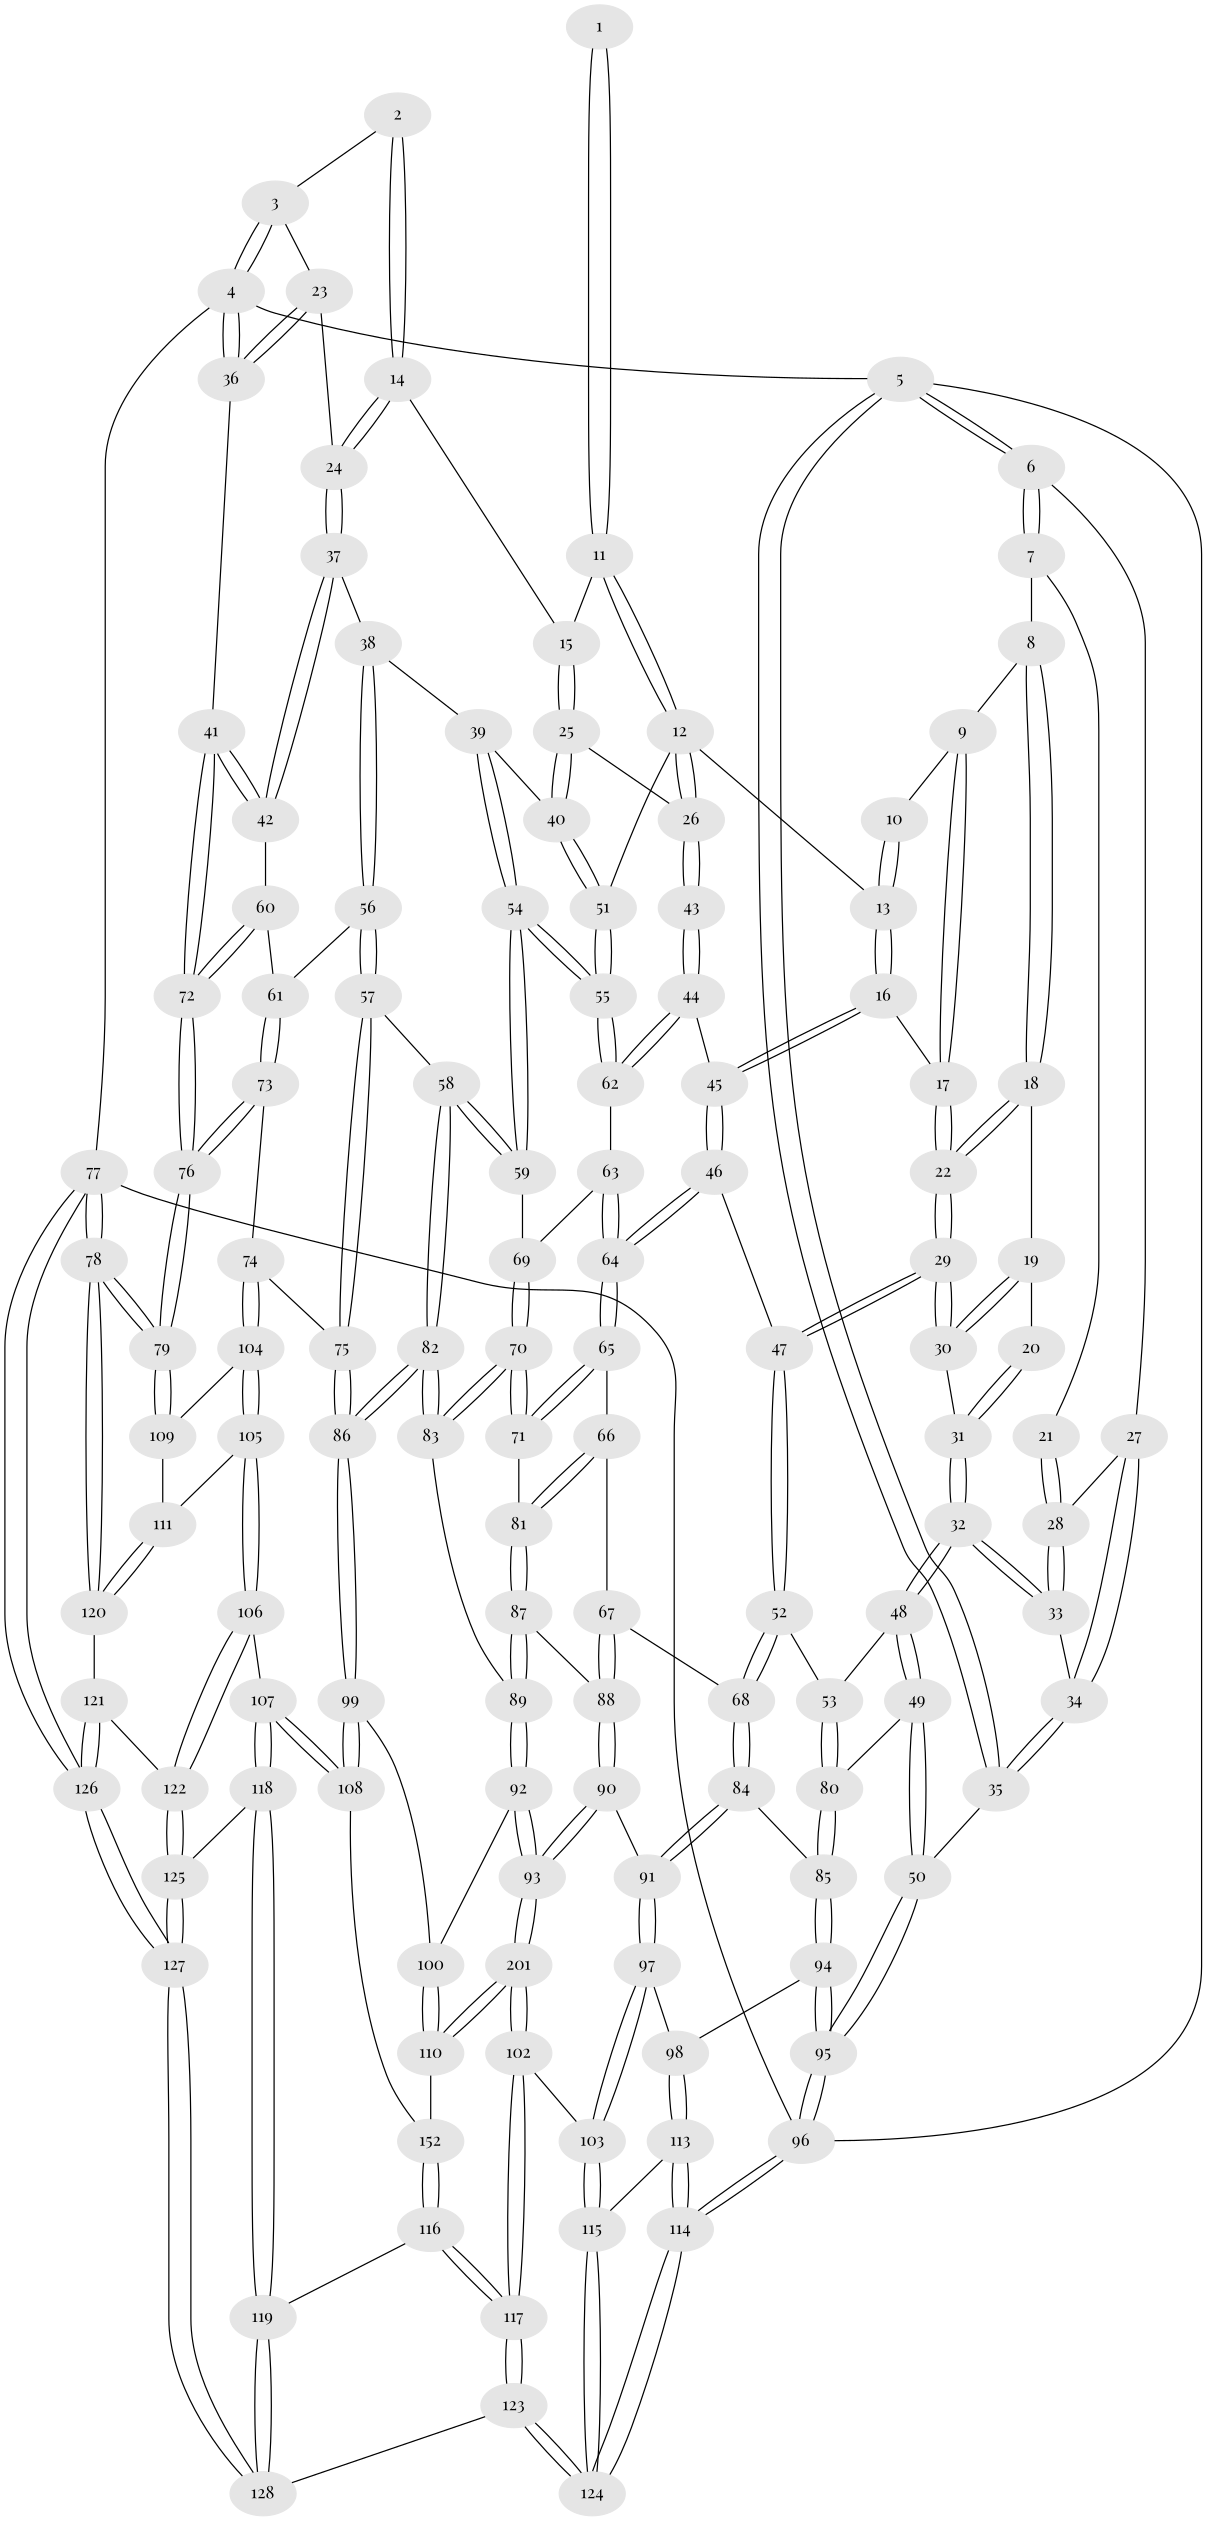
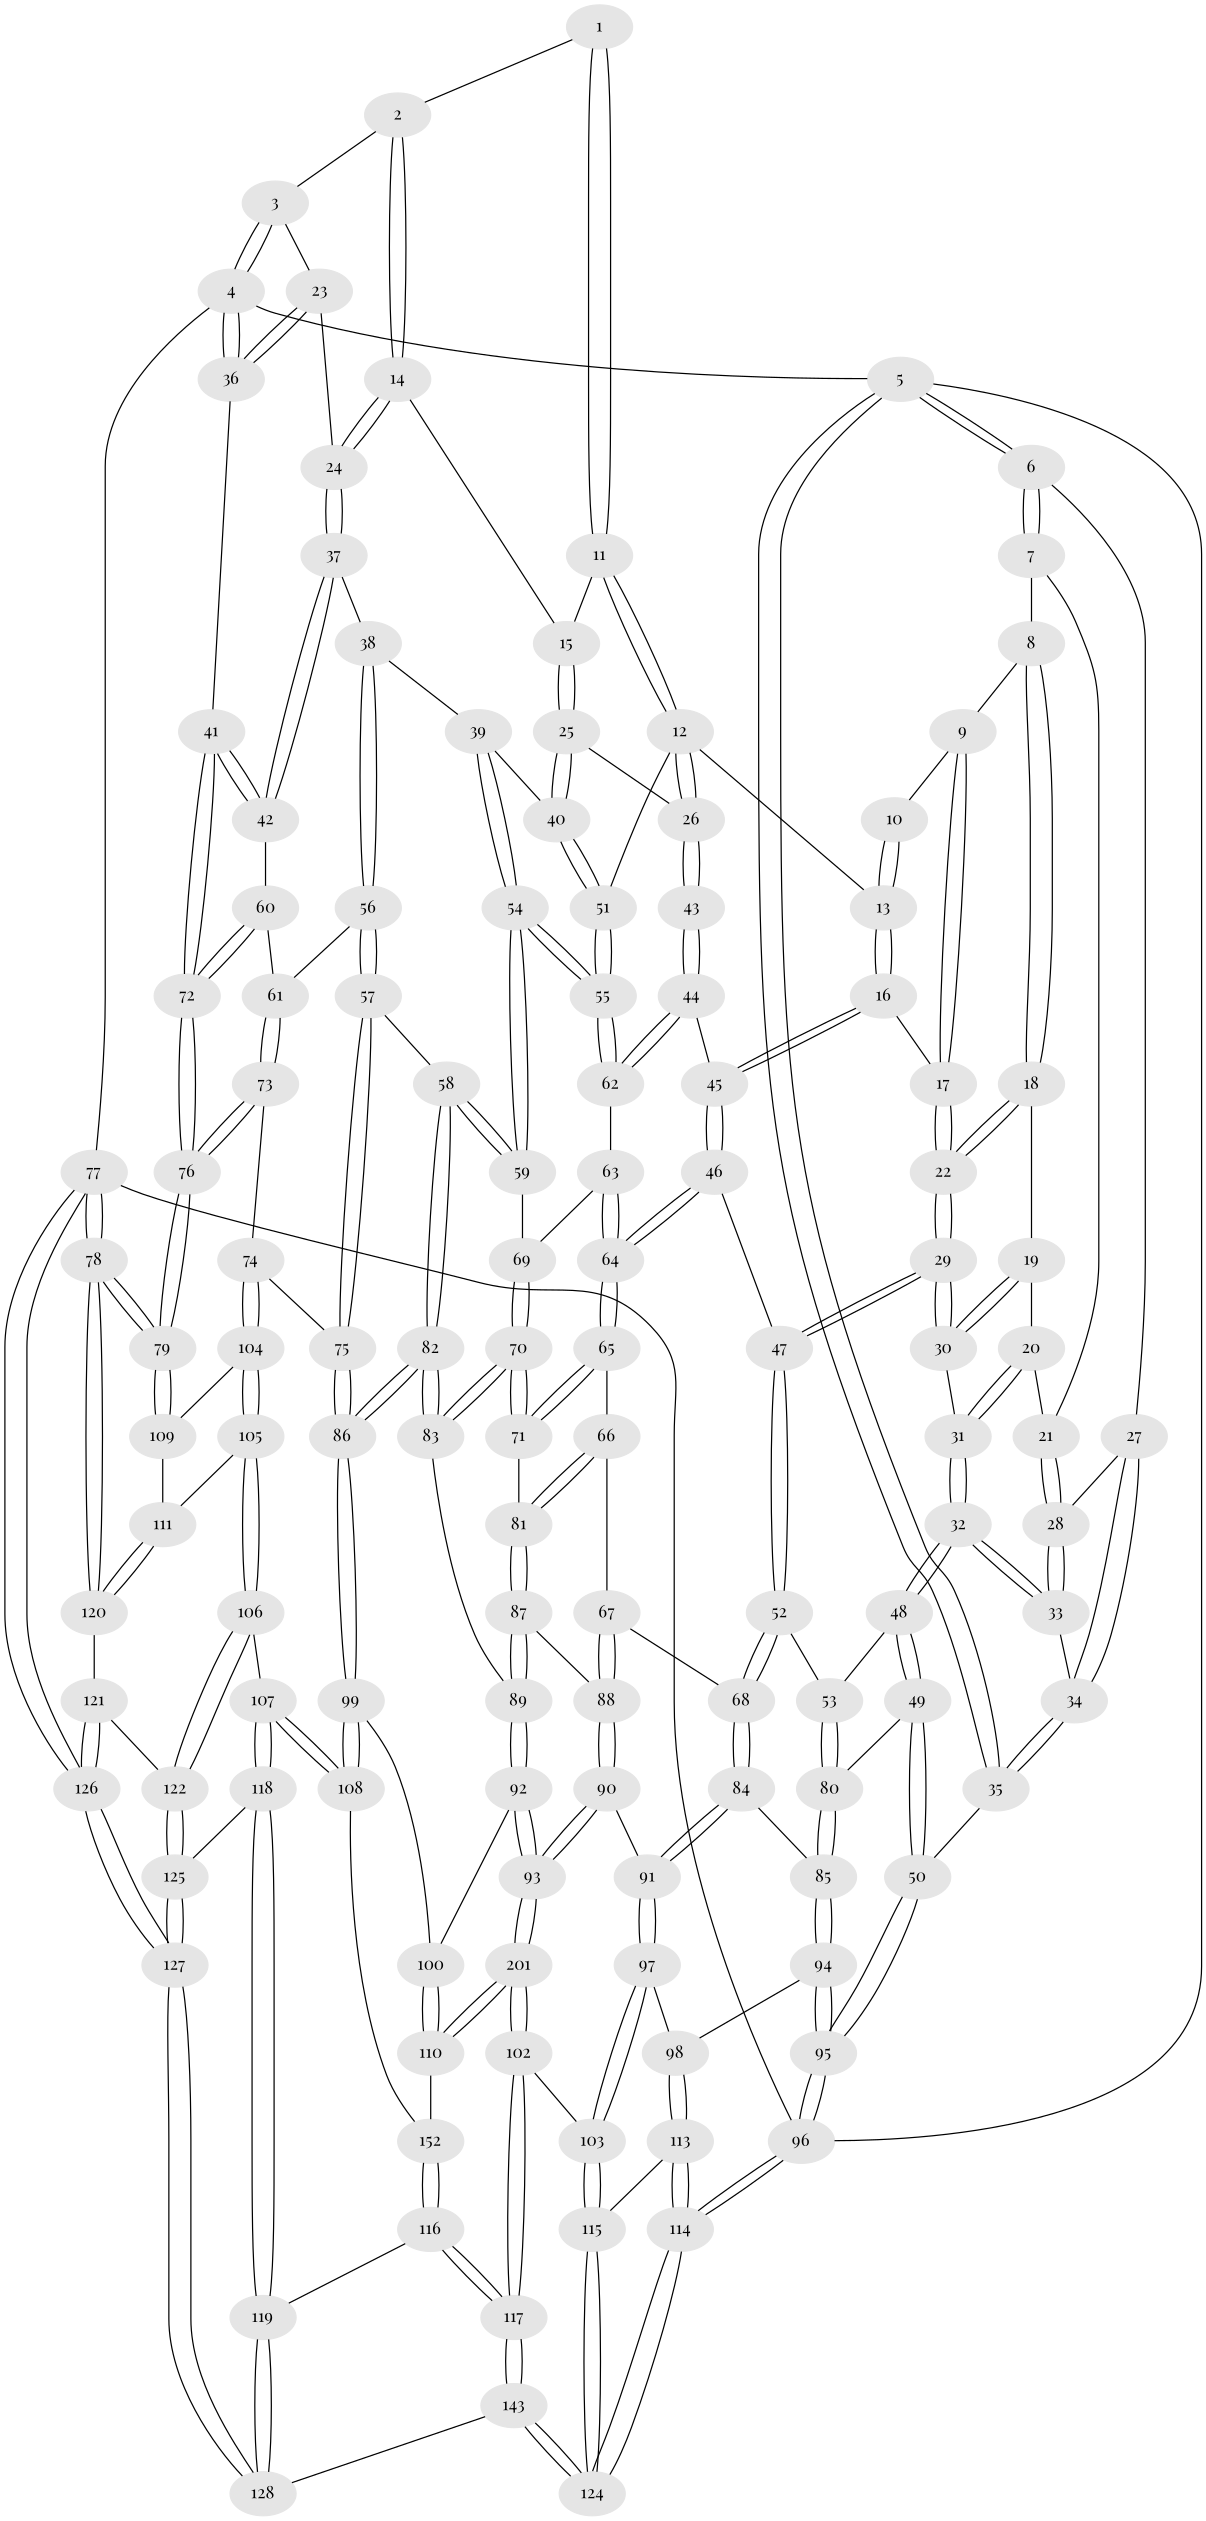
none -> (499, 71)
none -> (1039, 1392)
(514, 2406) -> (514, 2406)
